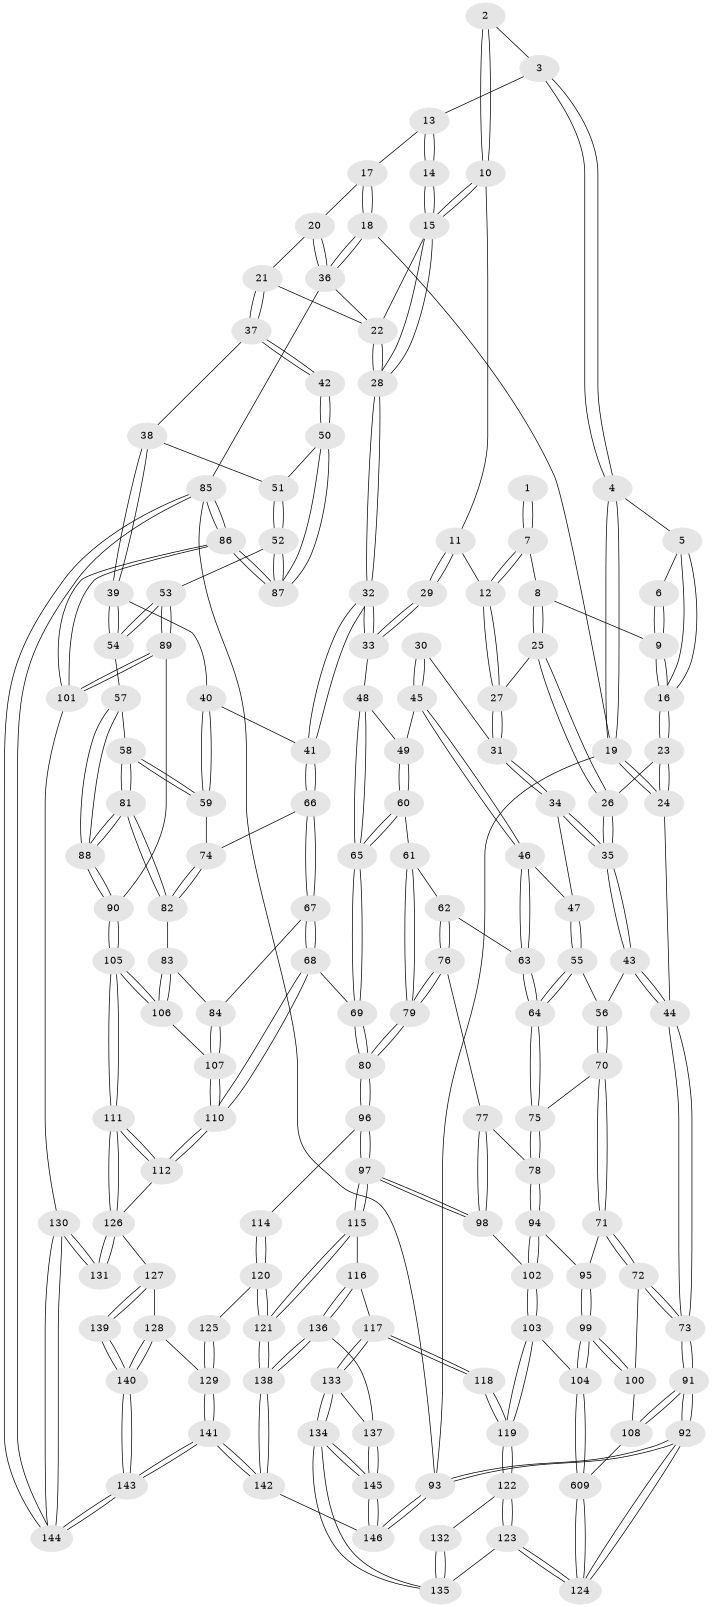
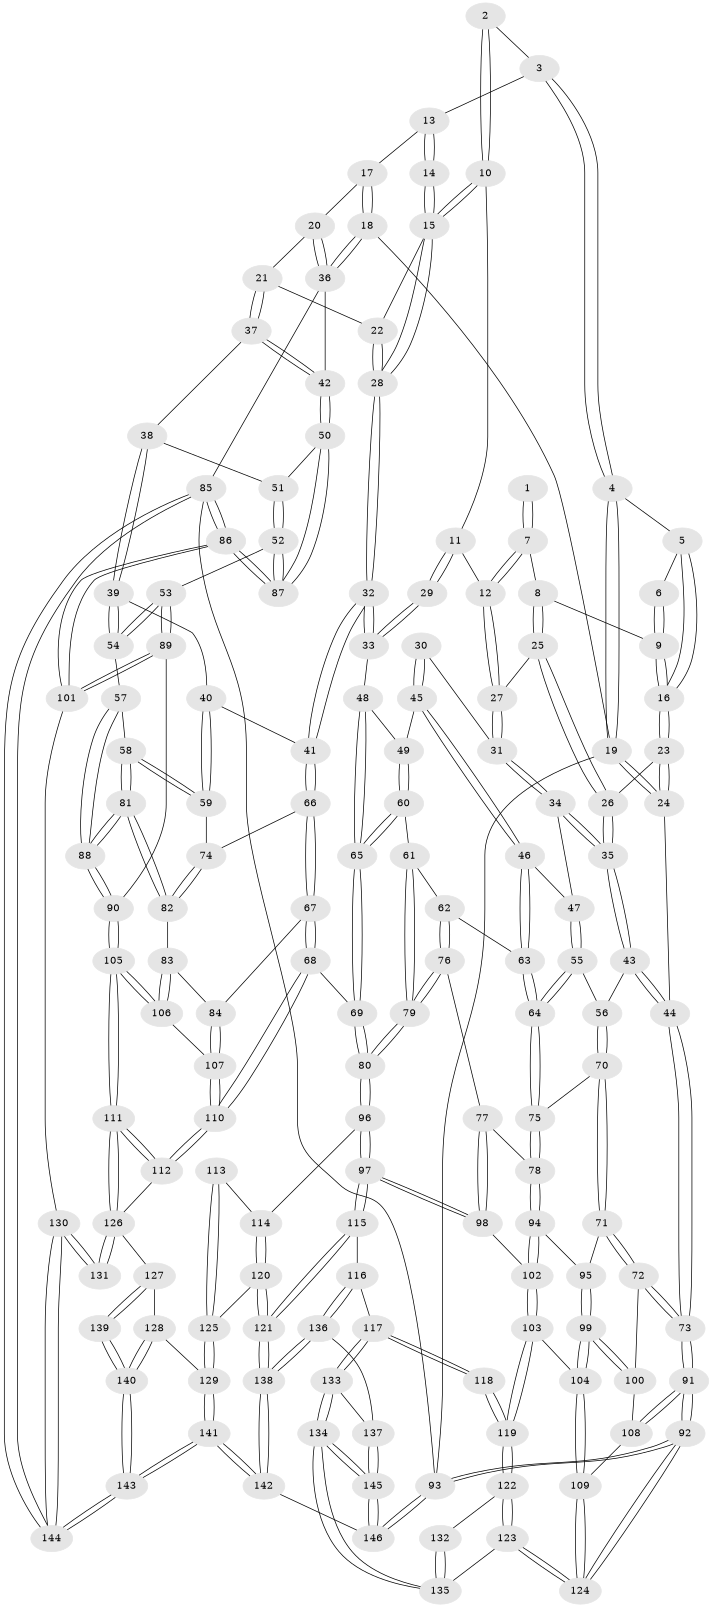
(351, 305) -> (325, 331)
none -> (217, 1171)
(580, 1486) -> (580, 1486)
